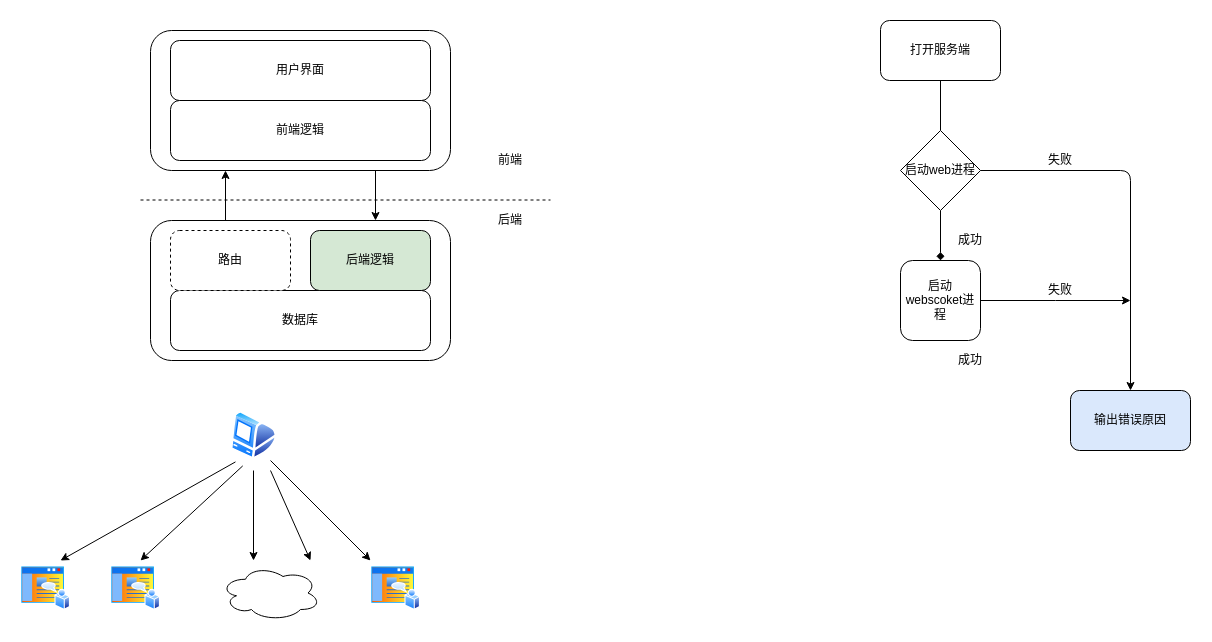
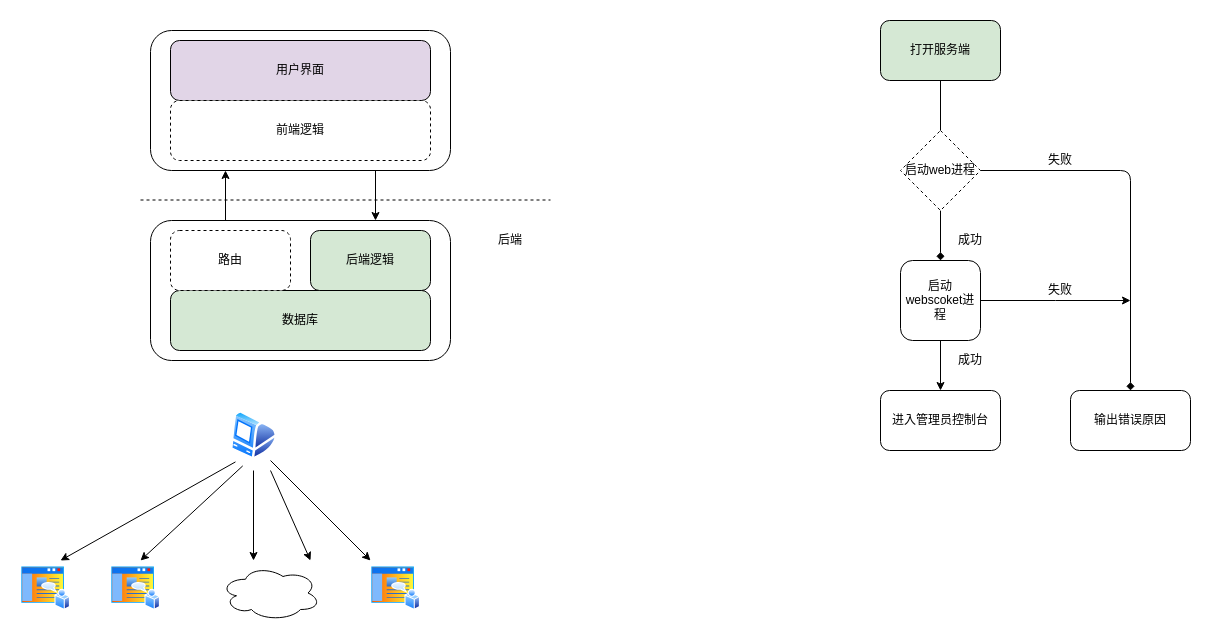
(941, 51) -> (941, 51)
(301, 71) -> (301, 71)
(301, 131) -> (301, 131)
(511, 161) -> none
(941, 171) -> (941, 171)
(511, 221) -> (511, 241)
(301, 321) -> (301, 321)
none -> (941, 362)
(1131, 382) -> (1131, 382)
none -> (941, 421)
(1131, 421) -> (1131, 421)
